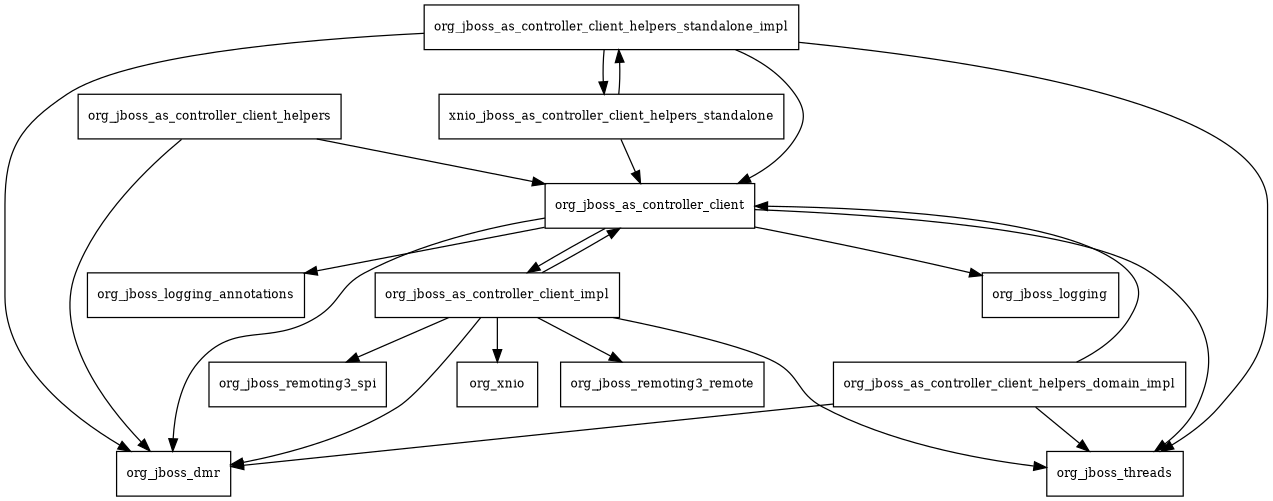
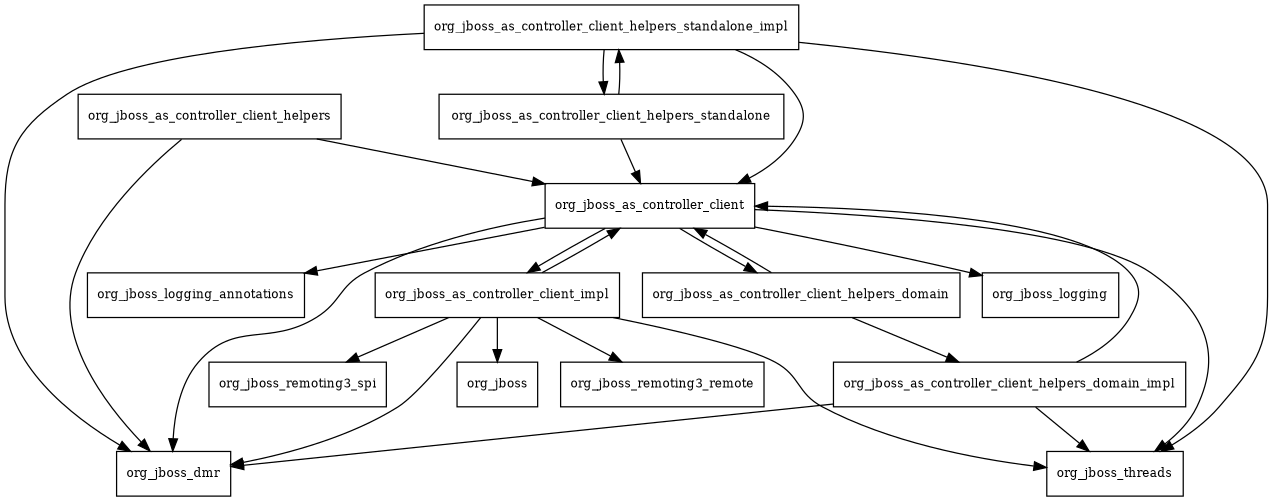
(611, 117) -> (611, 117)
none -> (801, 295)
(497, 384) -> (497, 384)
